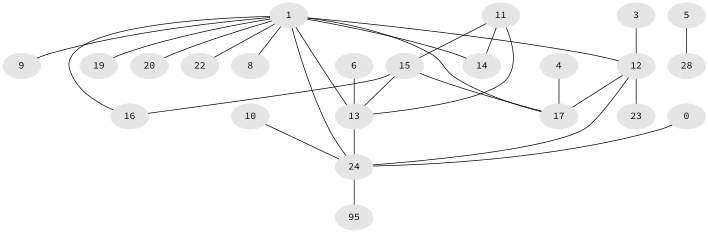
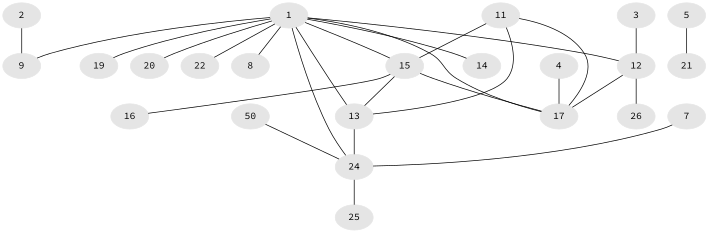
none -> (22, 15)
(130, 30) -> (348, 40)
(490, 43) -> (579, 46)
(354, 66) -> none
(687, 66) -> (687, 66)
(250, 116) -> (250, 116)
(636, 116) -> (636, 116)
(687, 116) -> (687, 116)
(514, 149) -> none
(354, 217) -> (354, 217)
